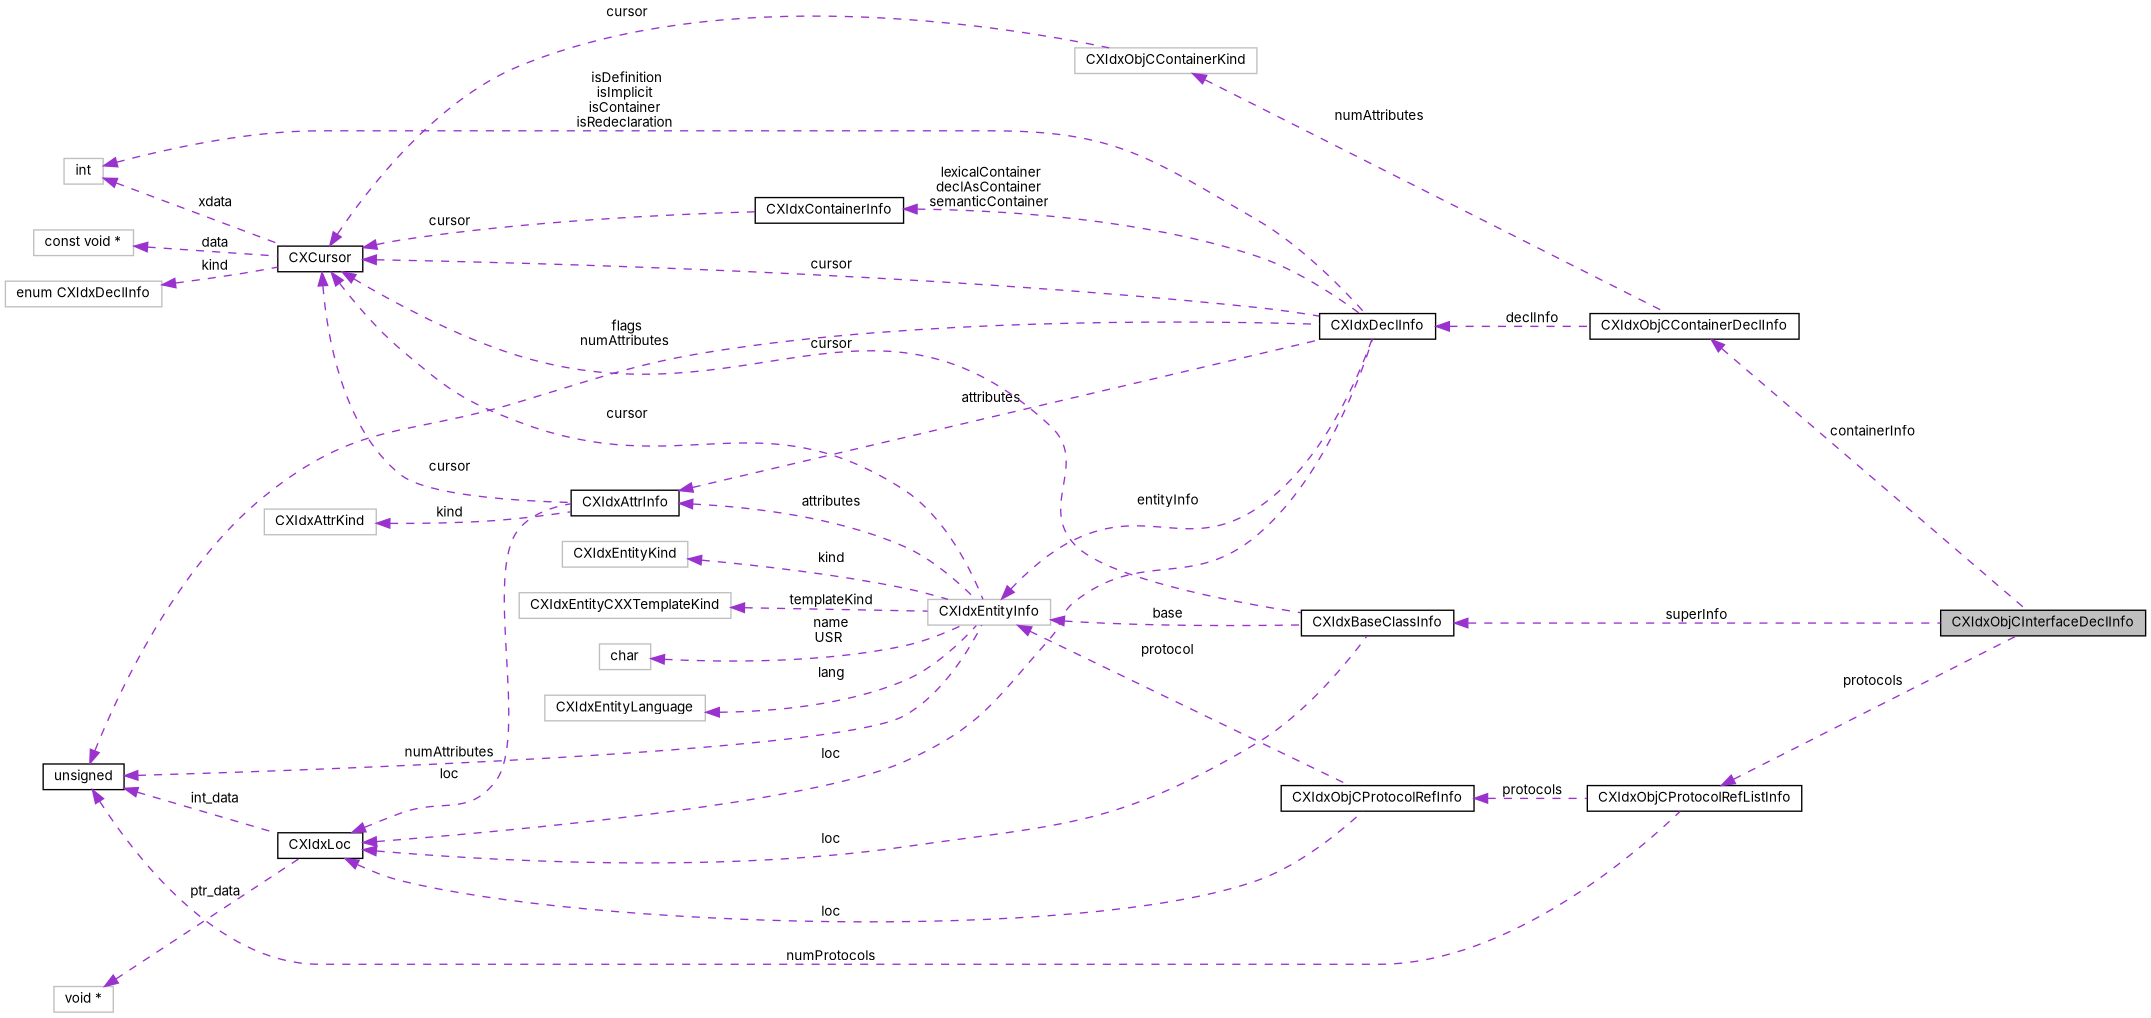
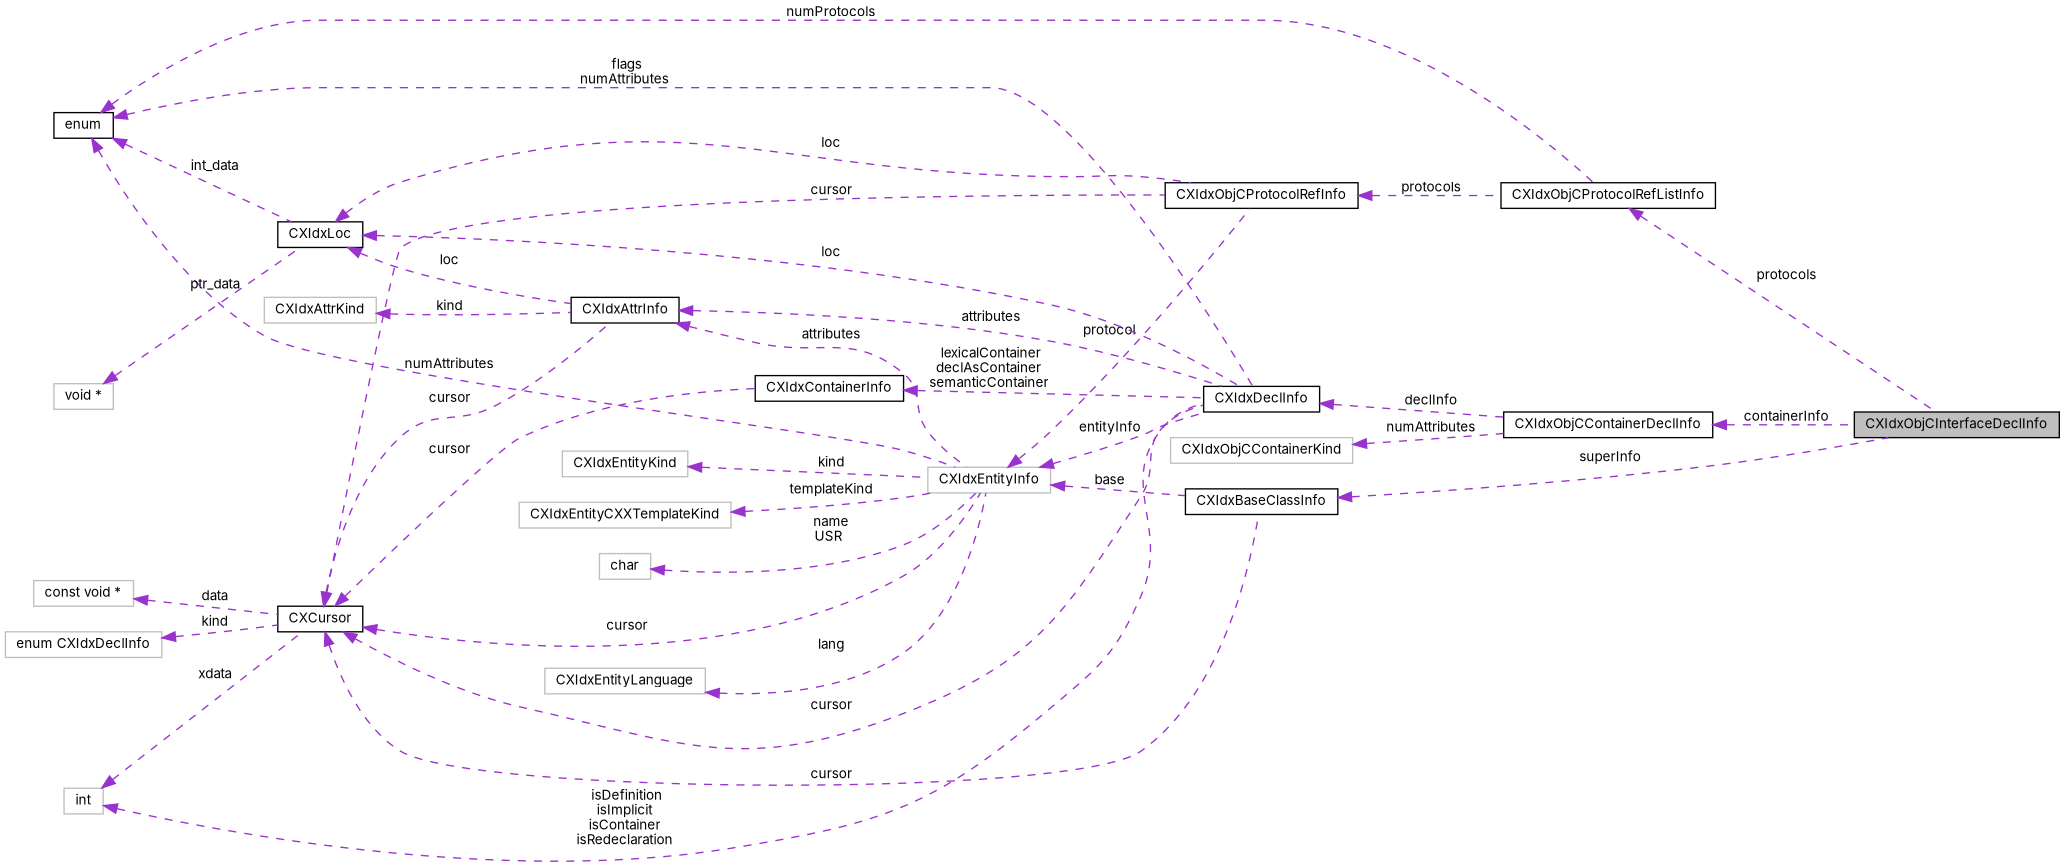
(687, 24) -> (604, 210)
(84, 777) -> (84, 125)
(903, 847) -> none
